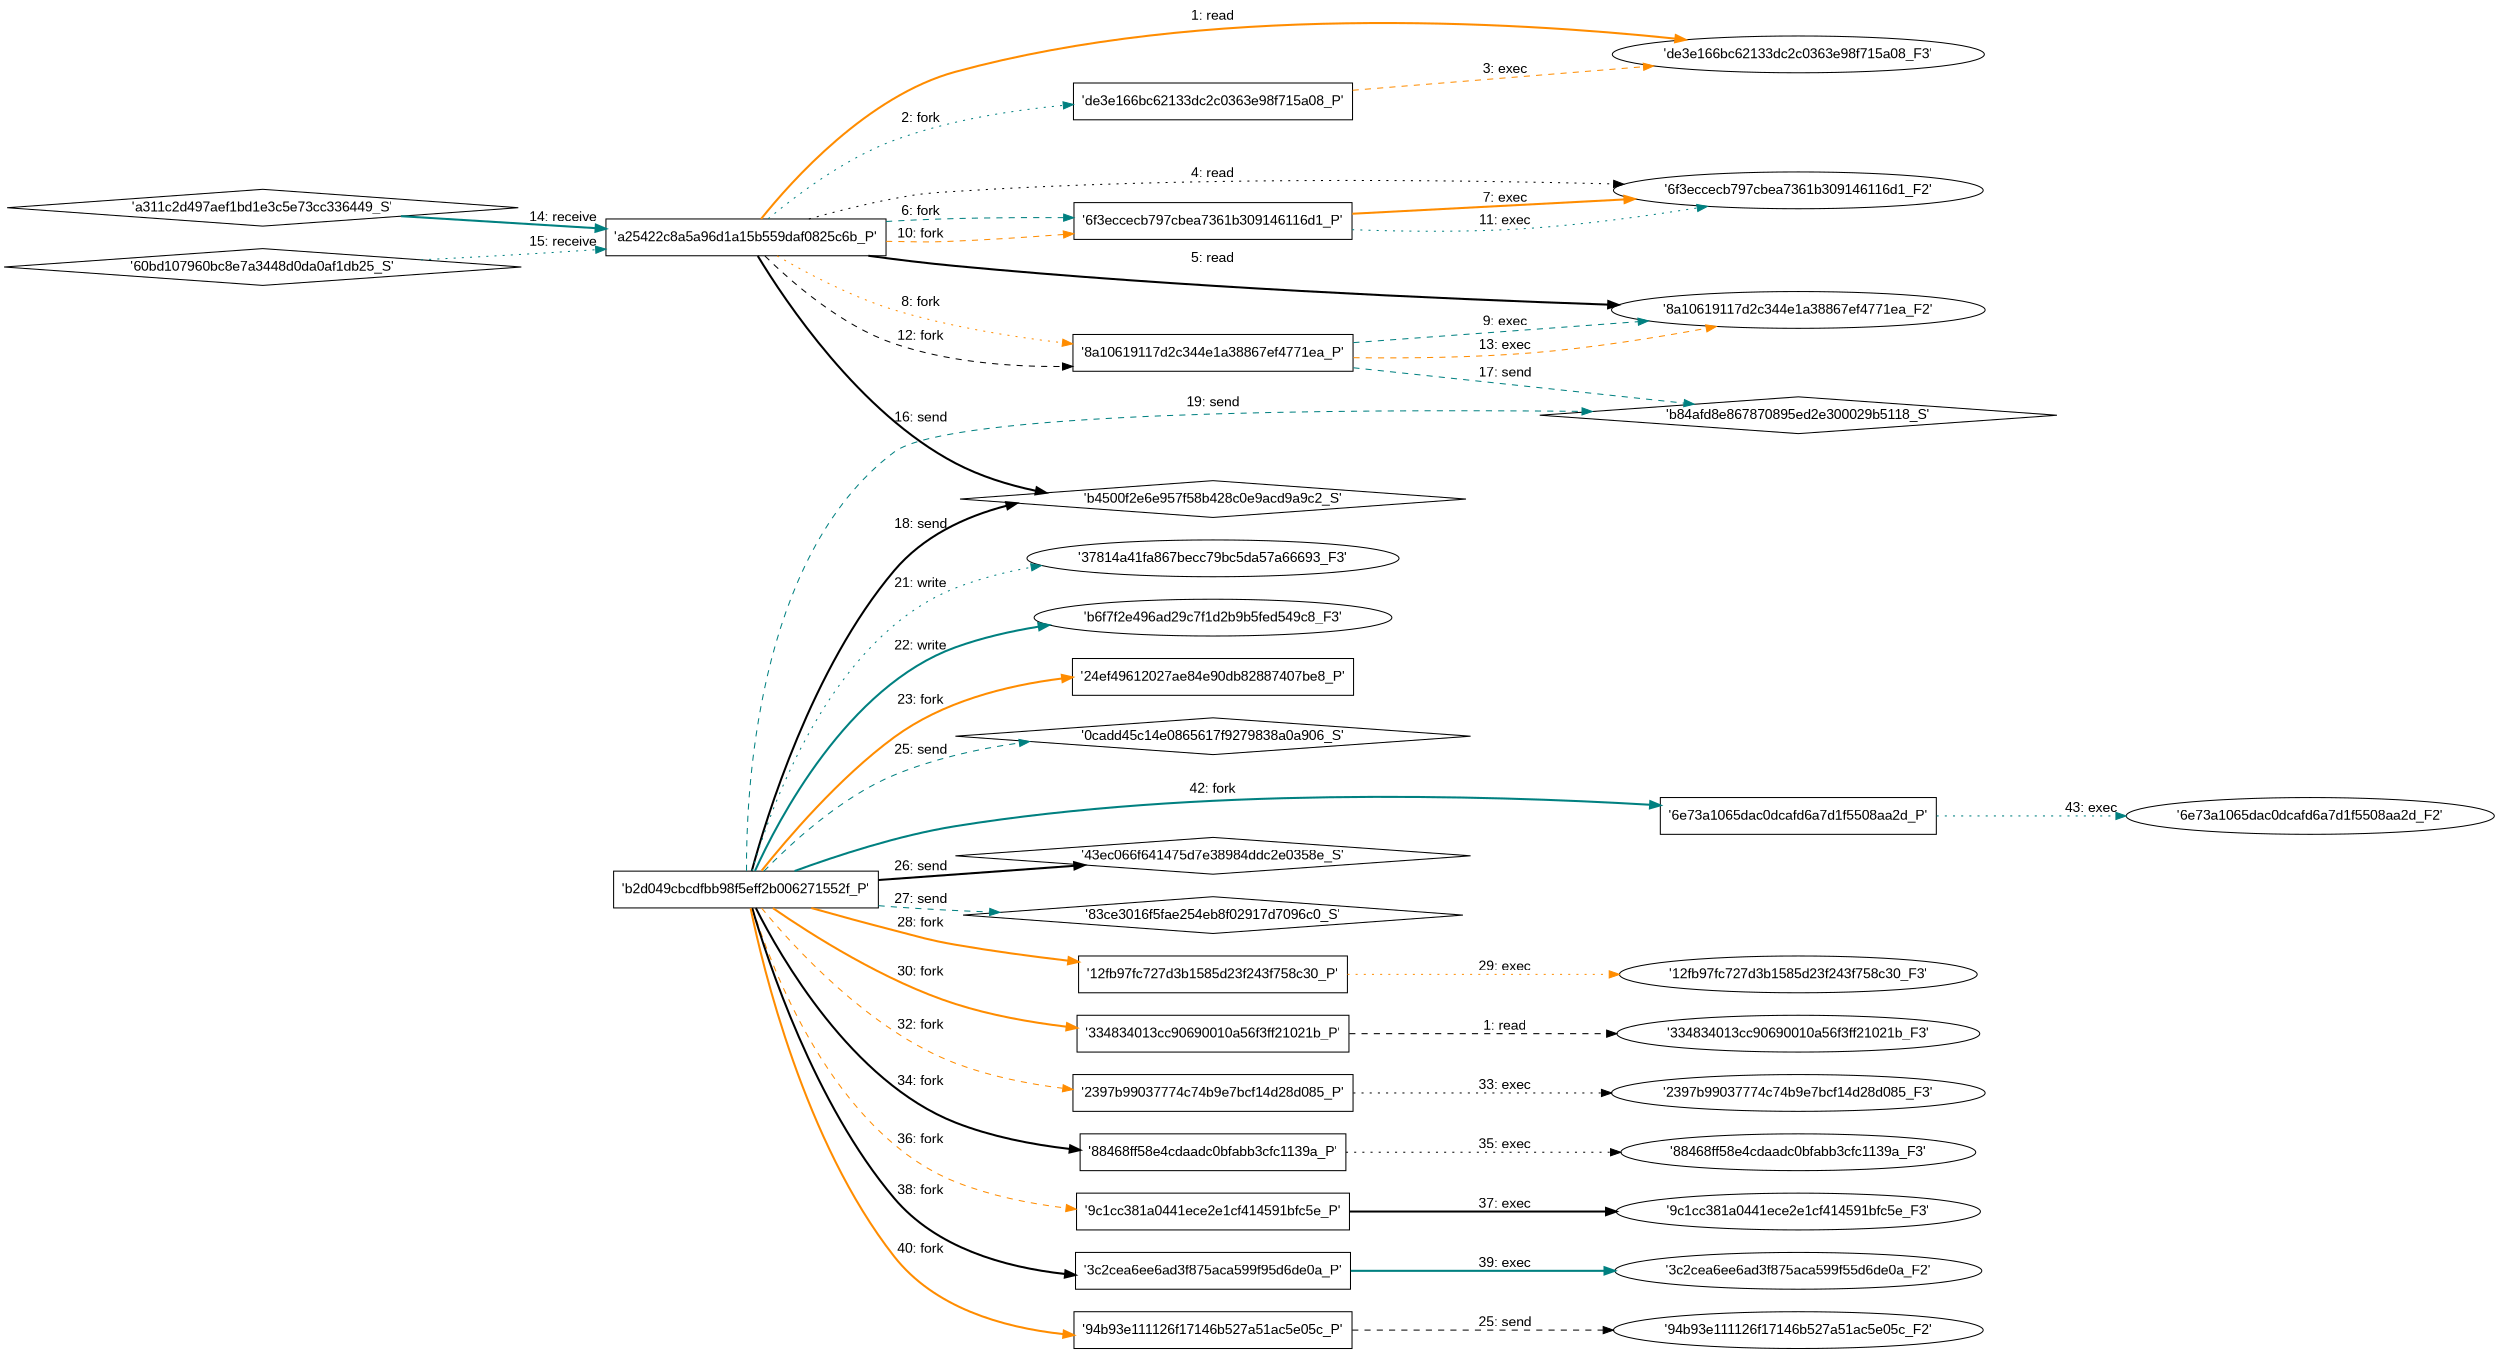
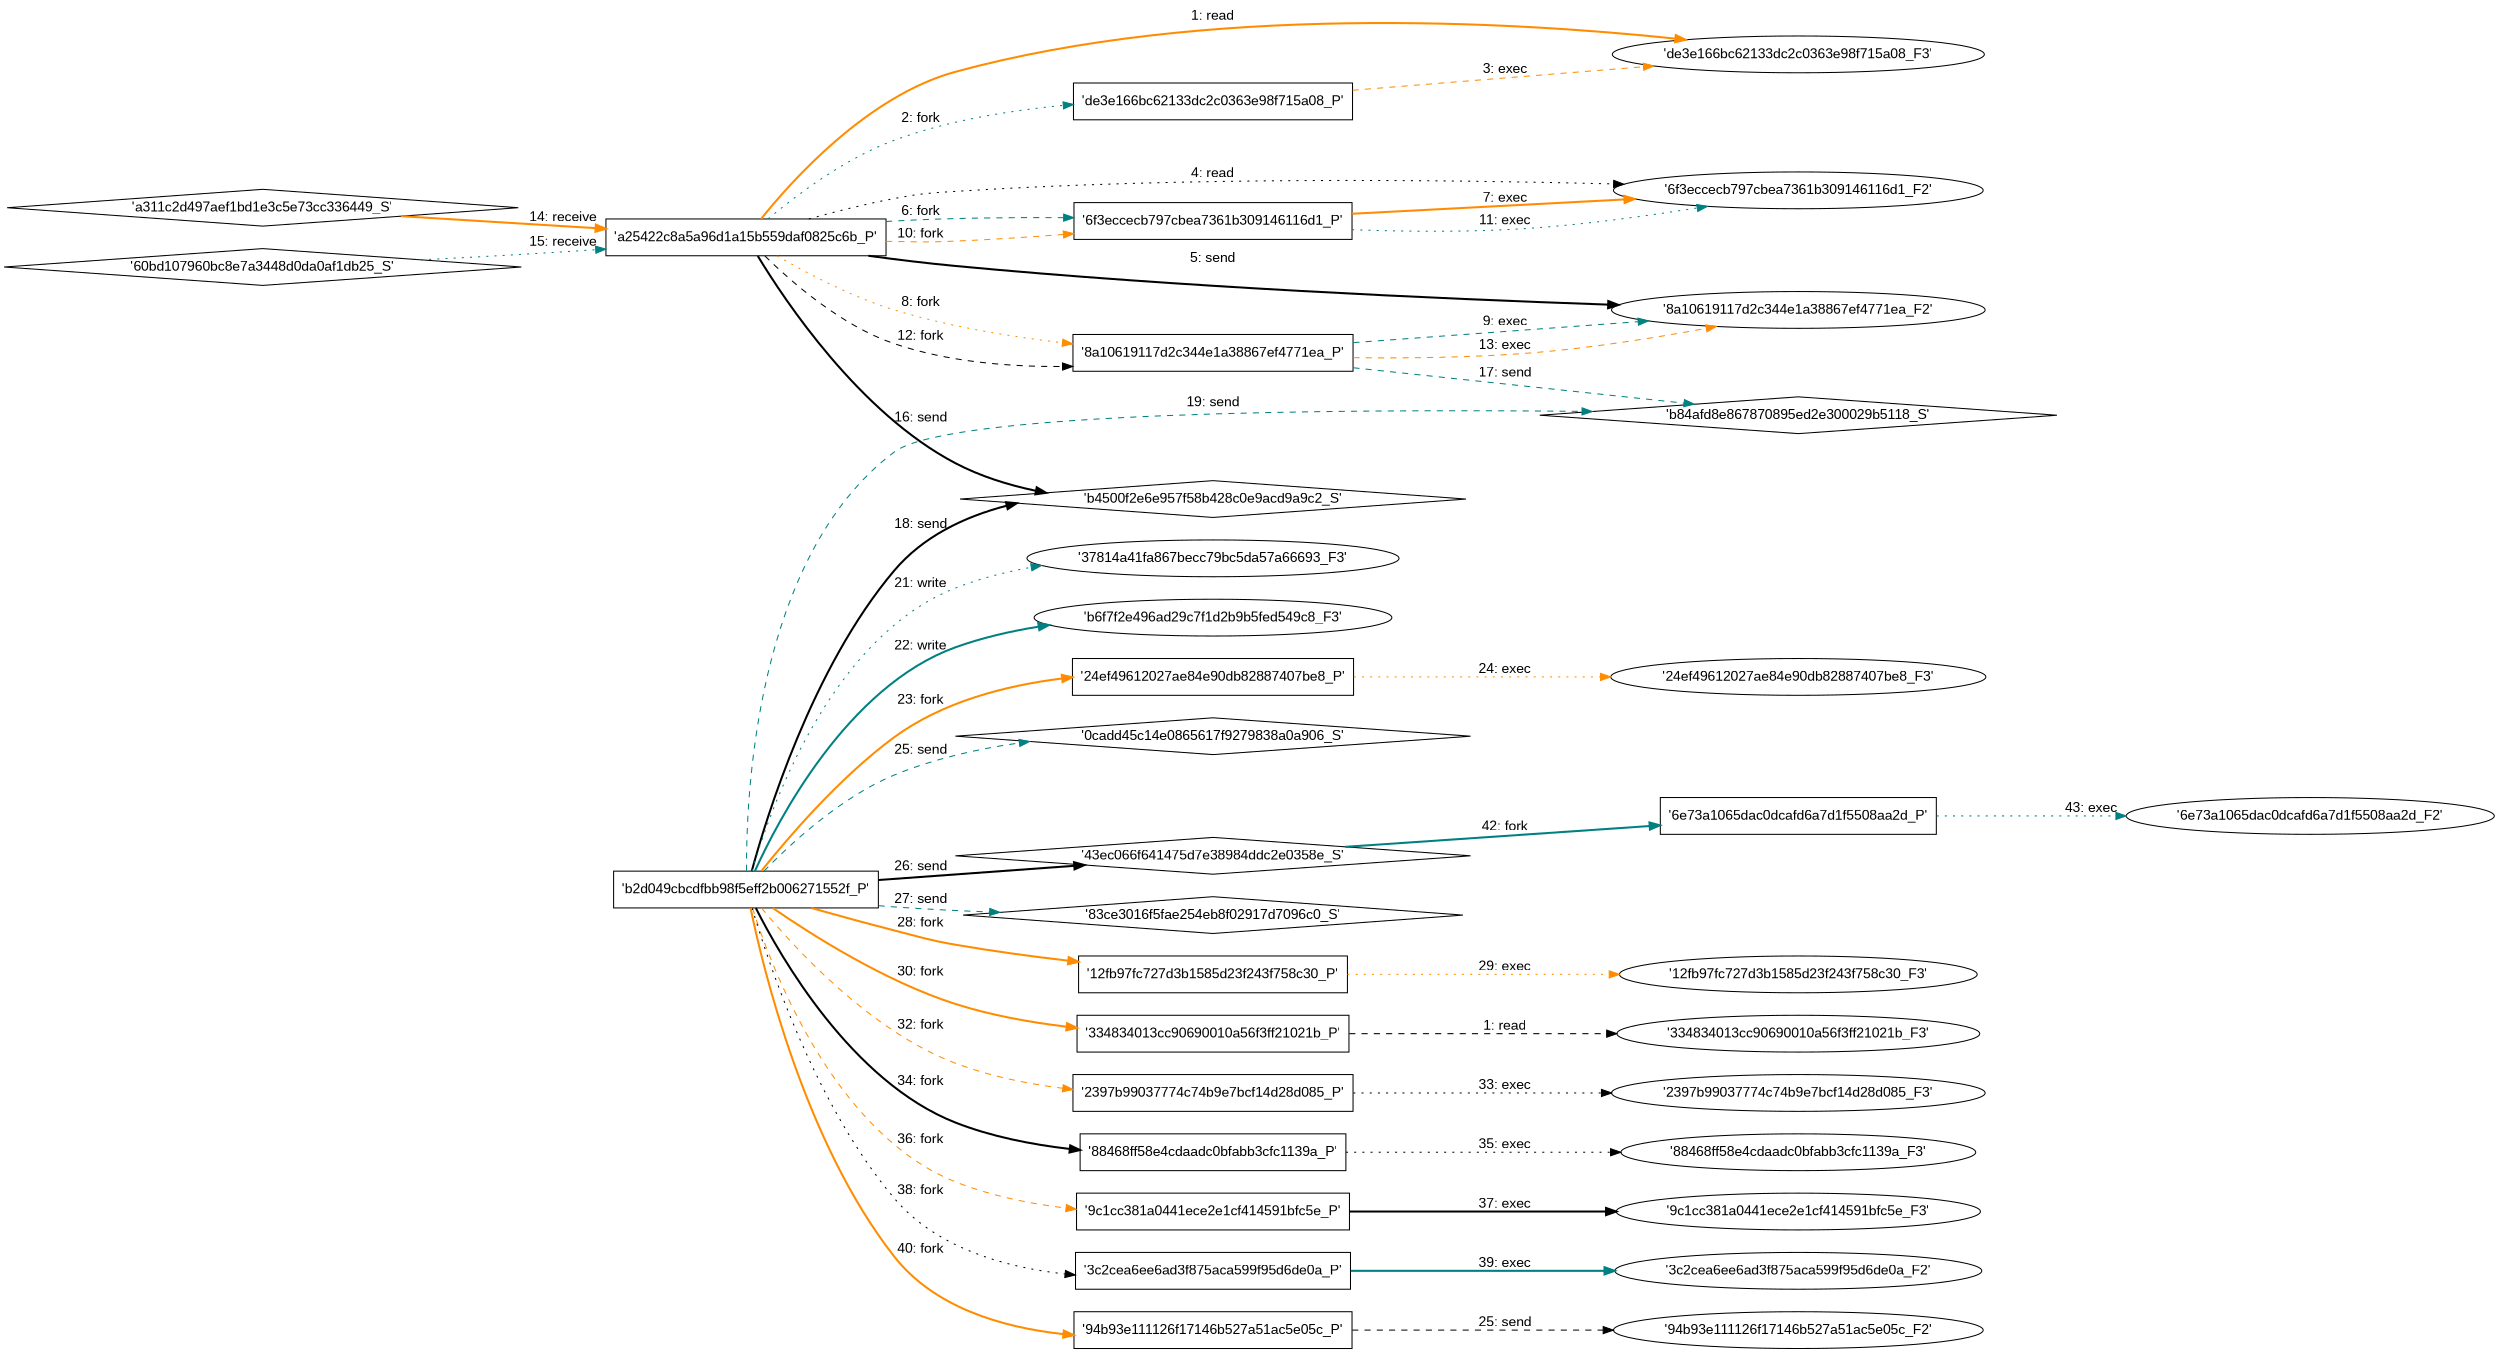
(498, 222) -> (498, 222)
(1213, 258) -> (1213, 258)
none -> (1798, 677)
(1218, 801) -> (1497, 836)
(855, 1144) -> (855, 1144)
(1798, 1271) -> (1798, 1271)
